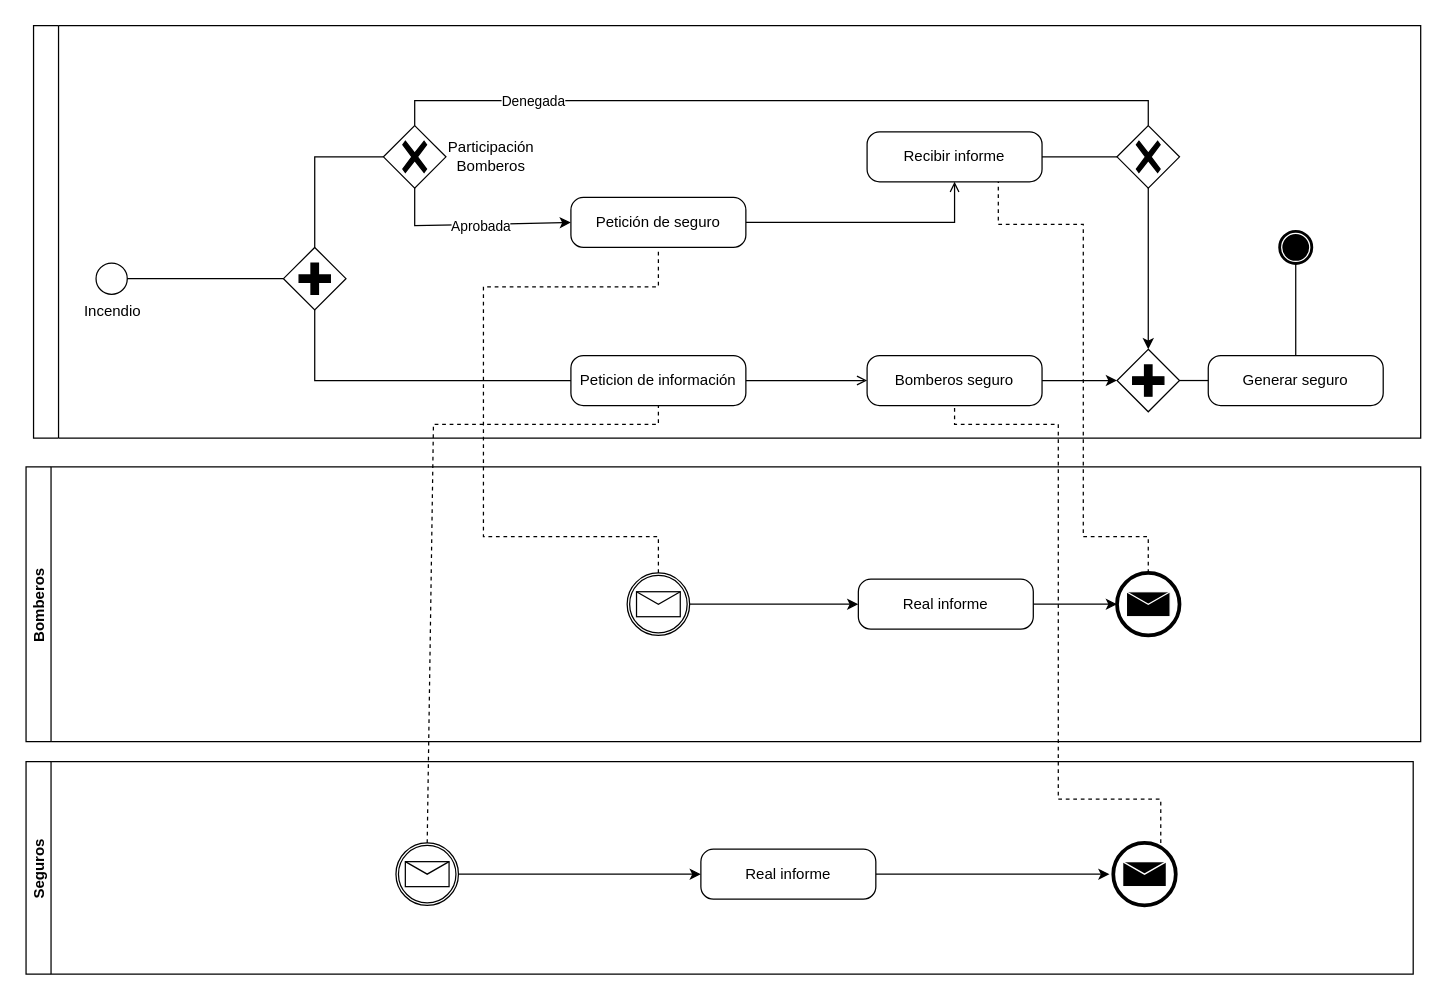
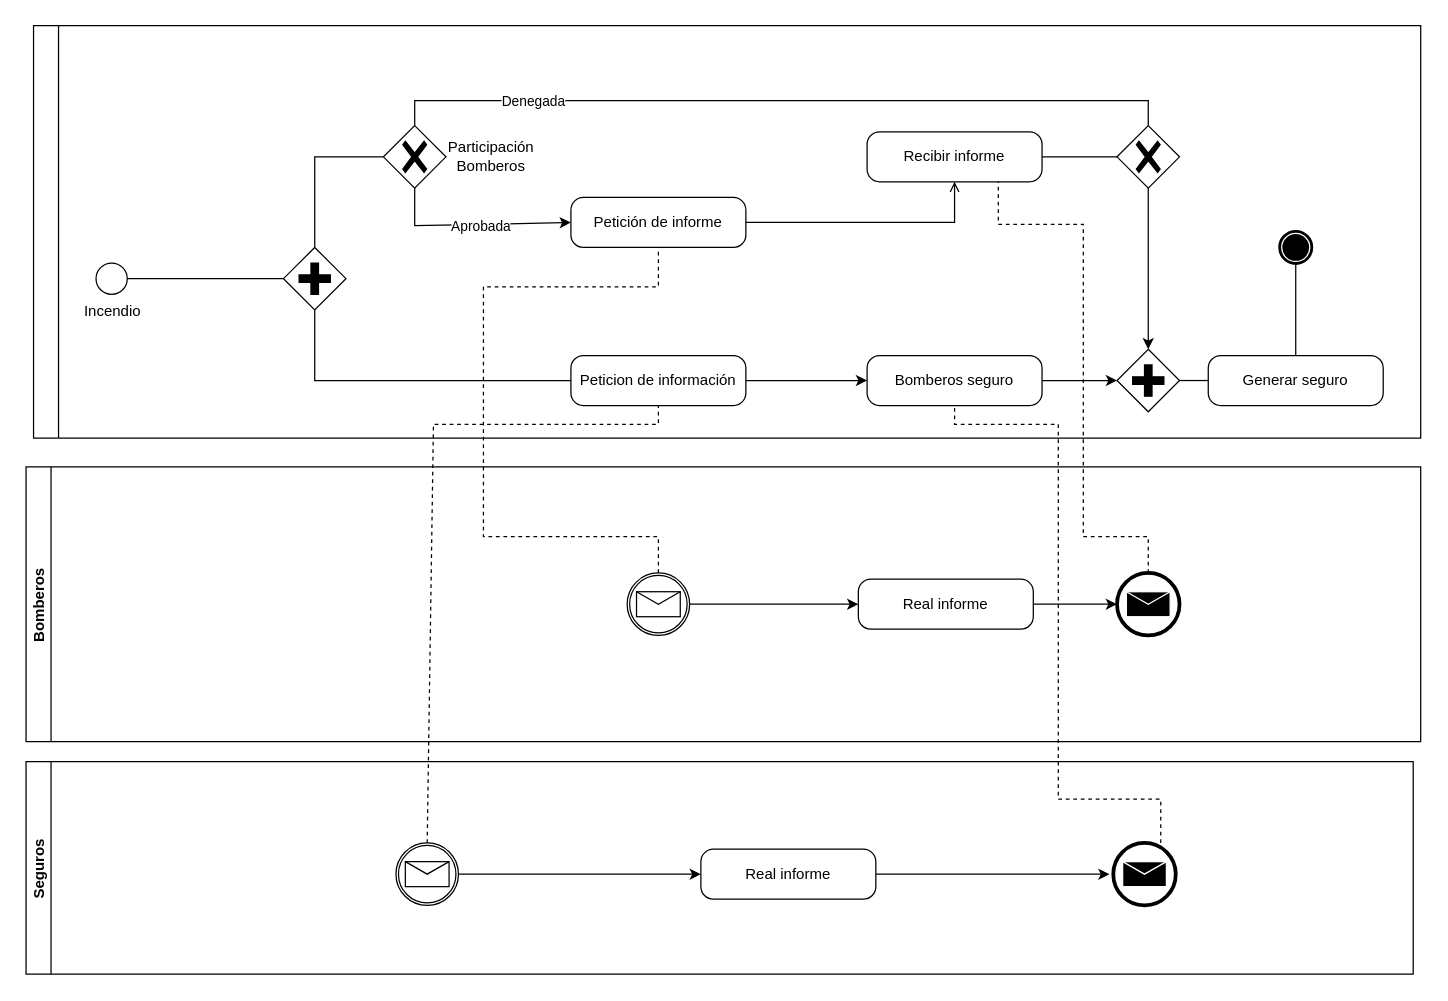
(658, 223) -> (658, 223)
(859, 381) -> (857, 381)
